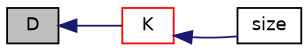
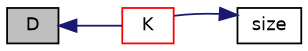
(215, 38) -> (197, 14)
